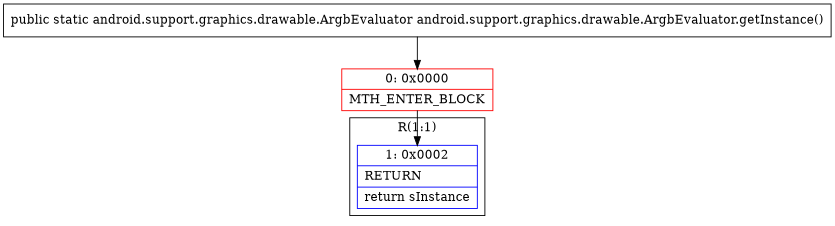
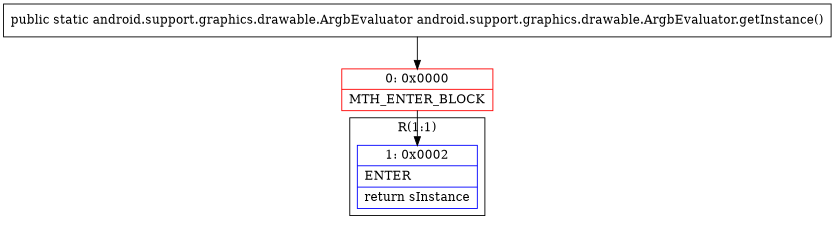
(393, 176) -> (388, 176)
